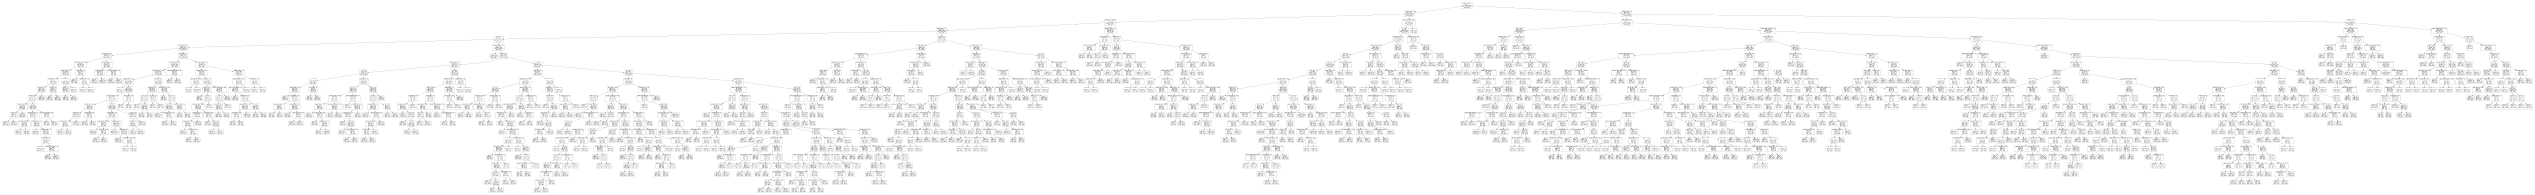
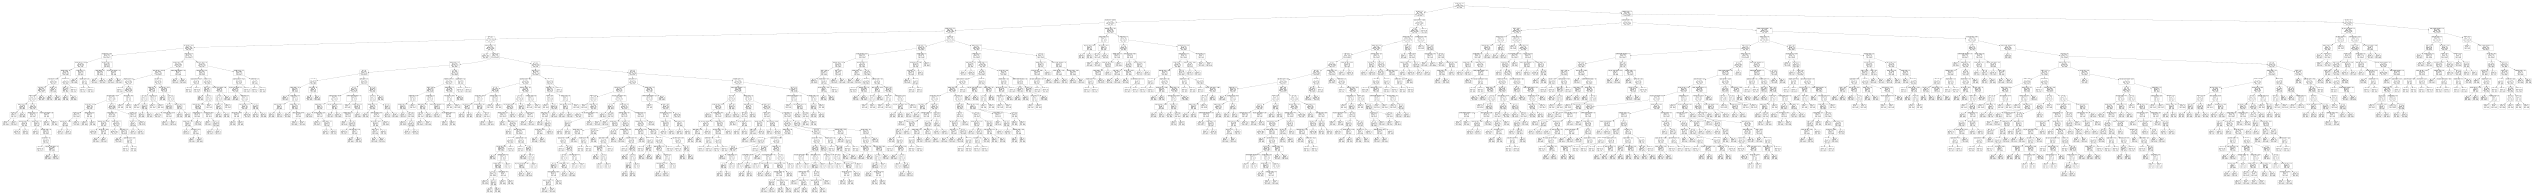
(1475, 73) -> none
none -> (2519, 90)
